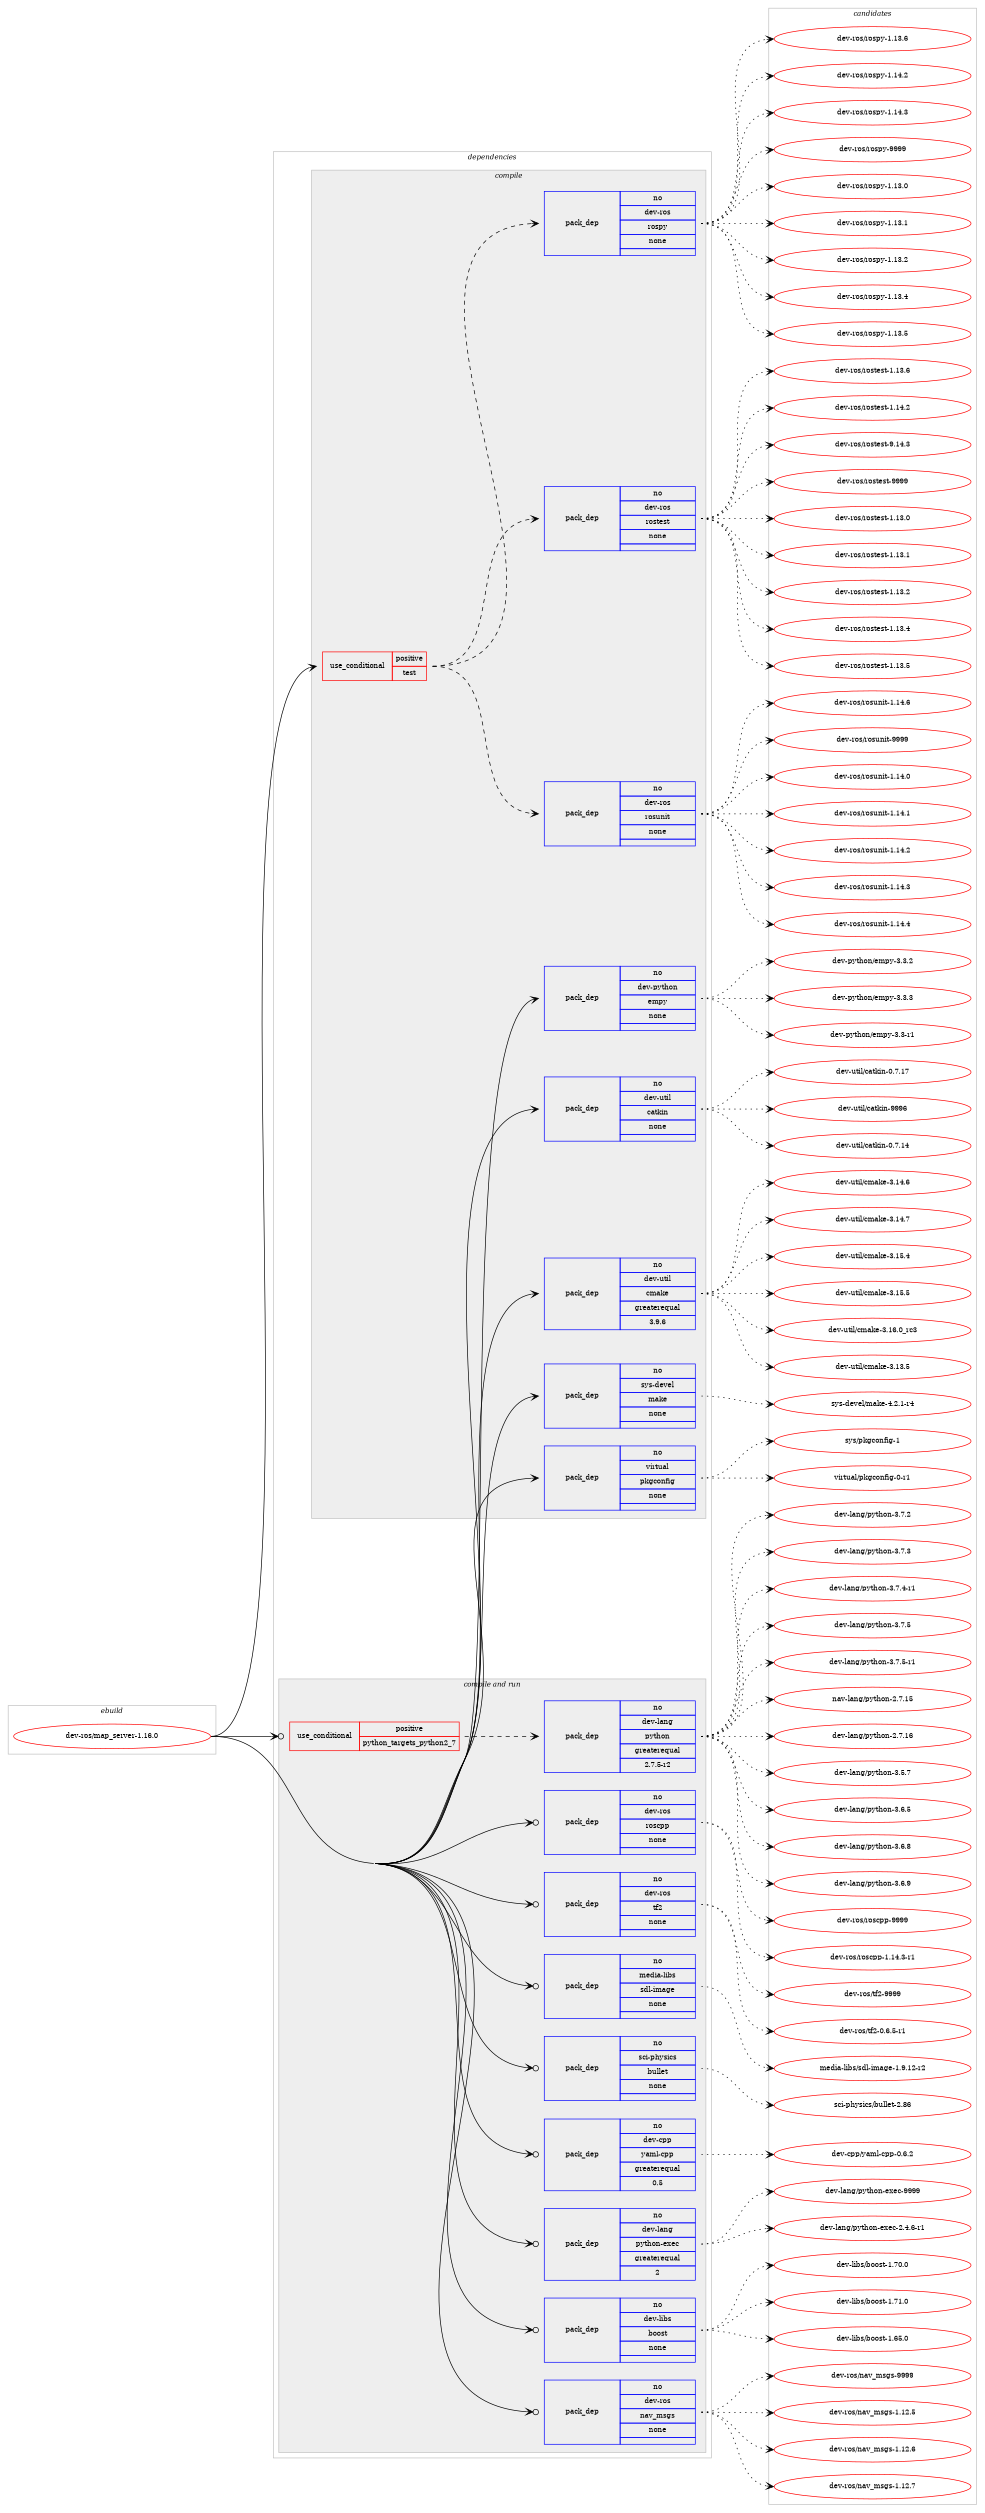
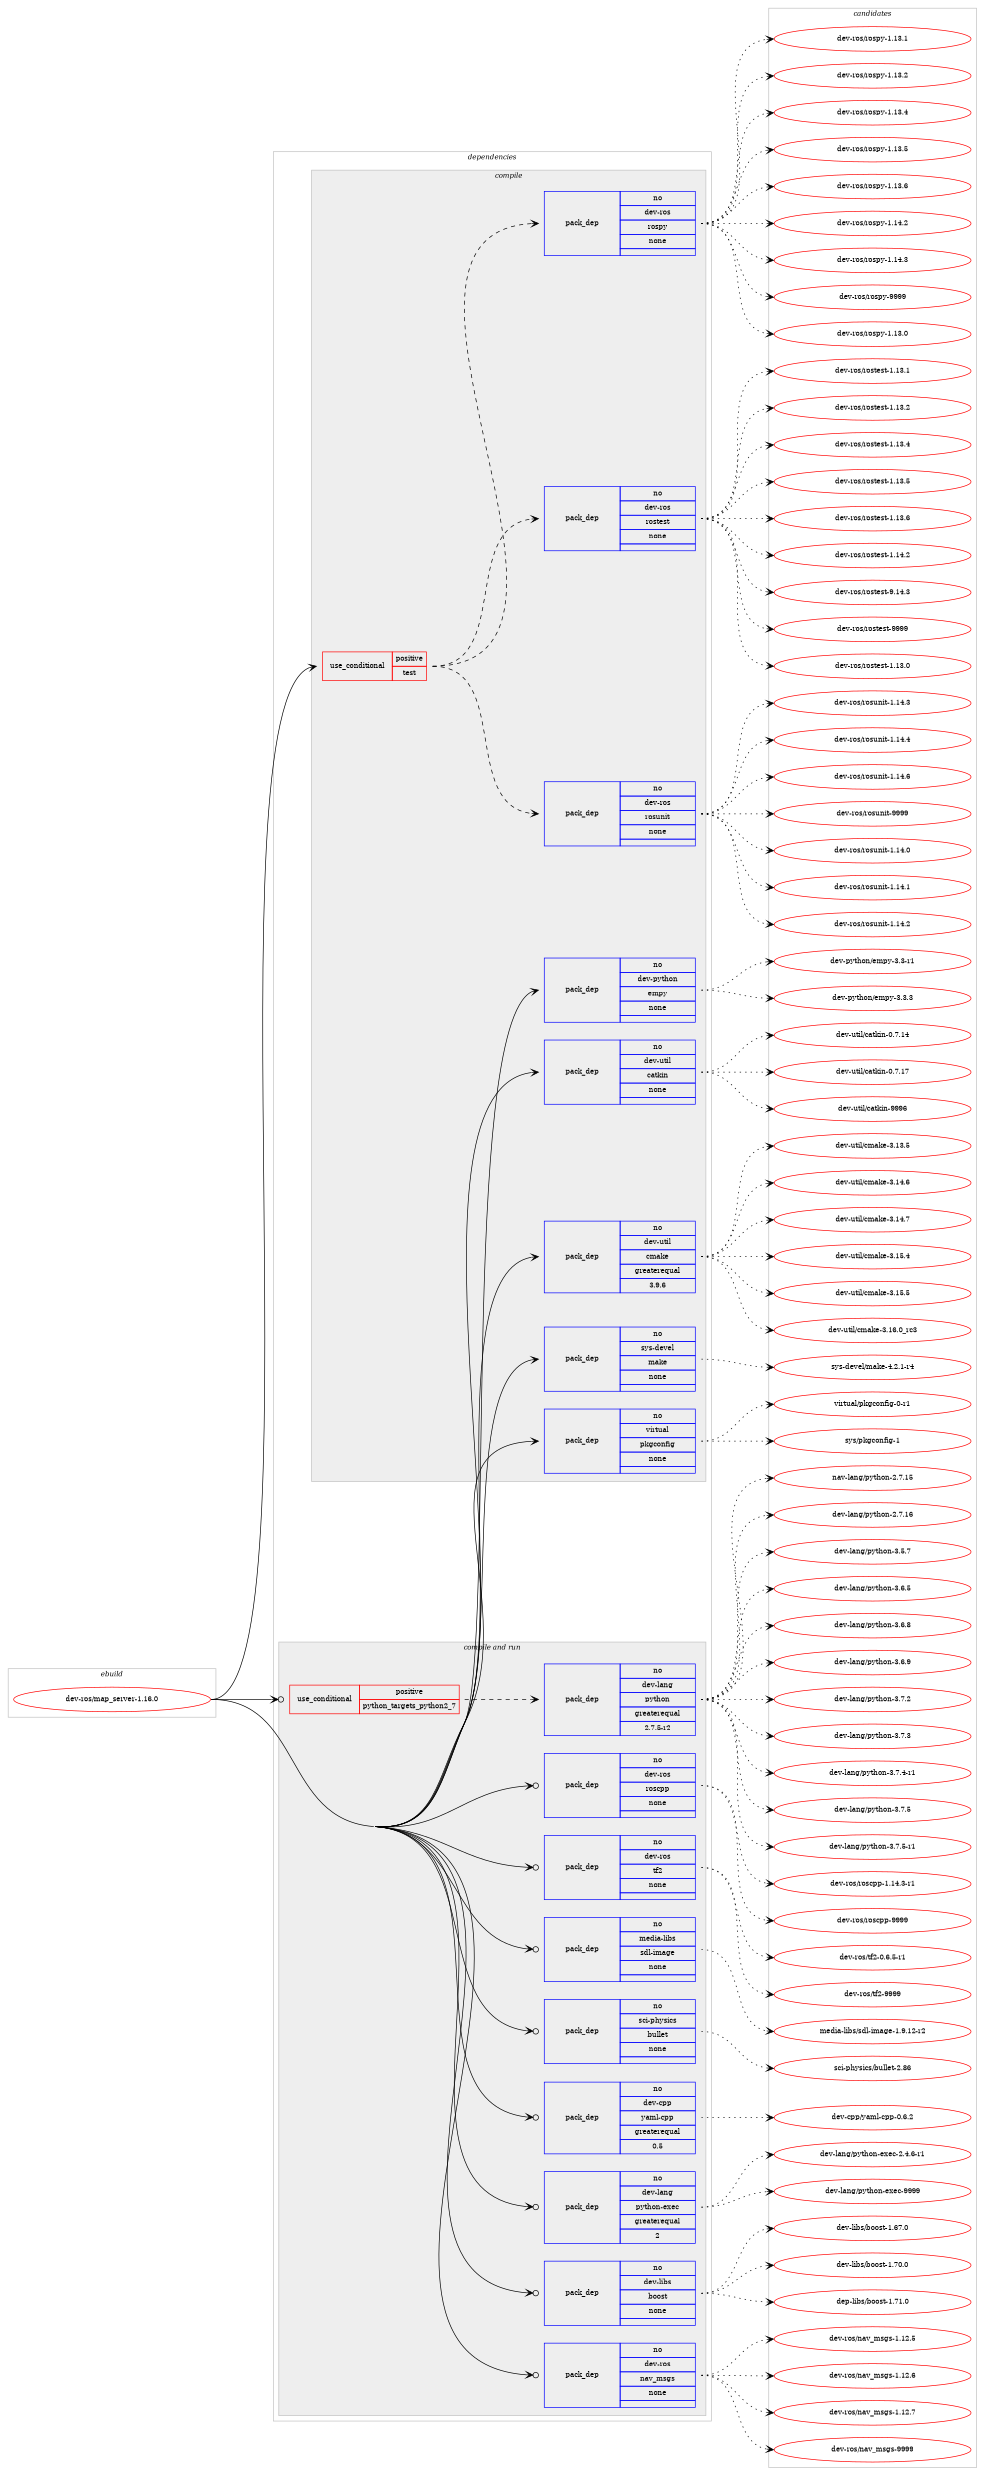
(873, 961) -> none
(873, 2302) -> (873, 2302)
(873, 2339) -> (873, 2228)
